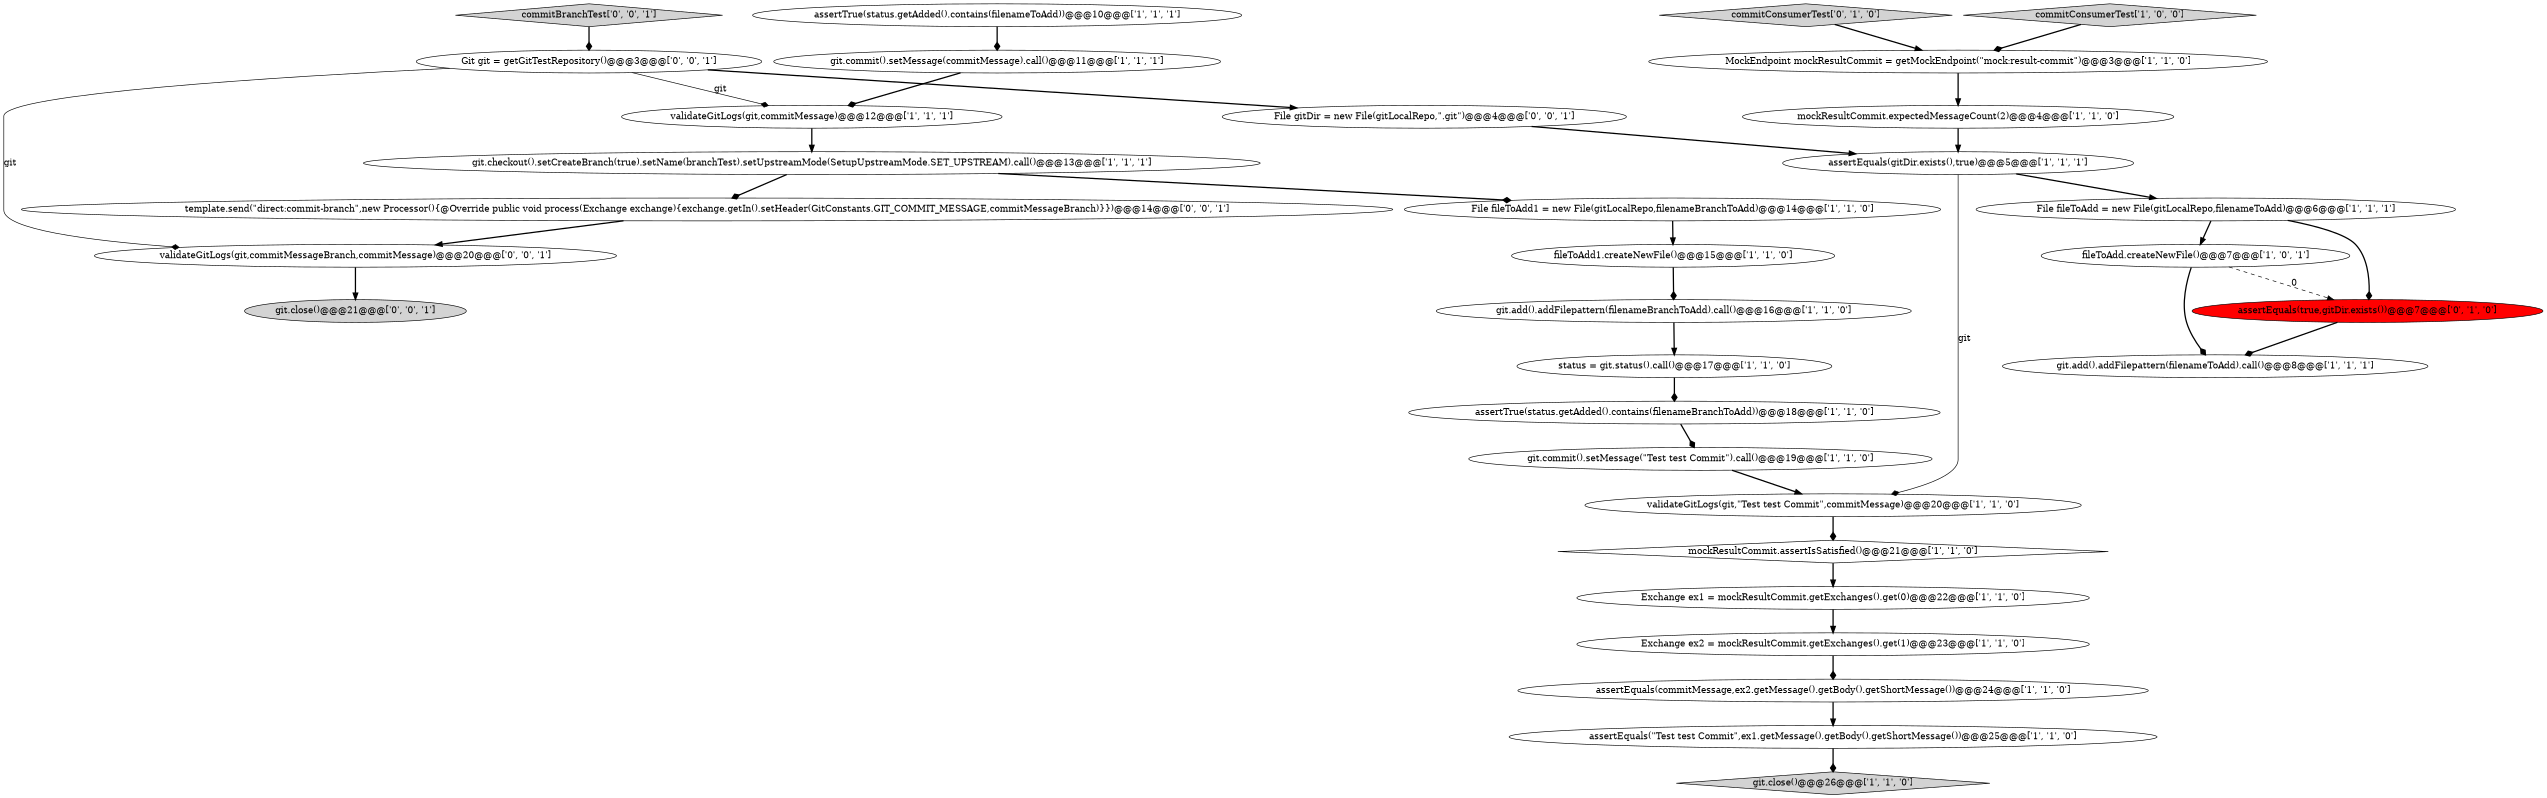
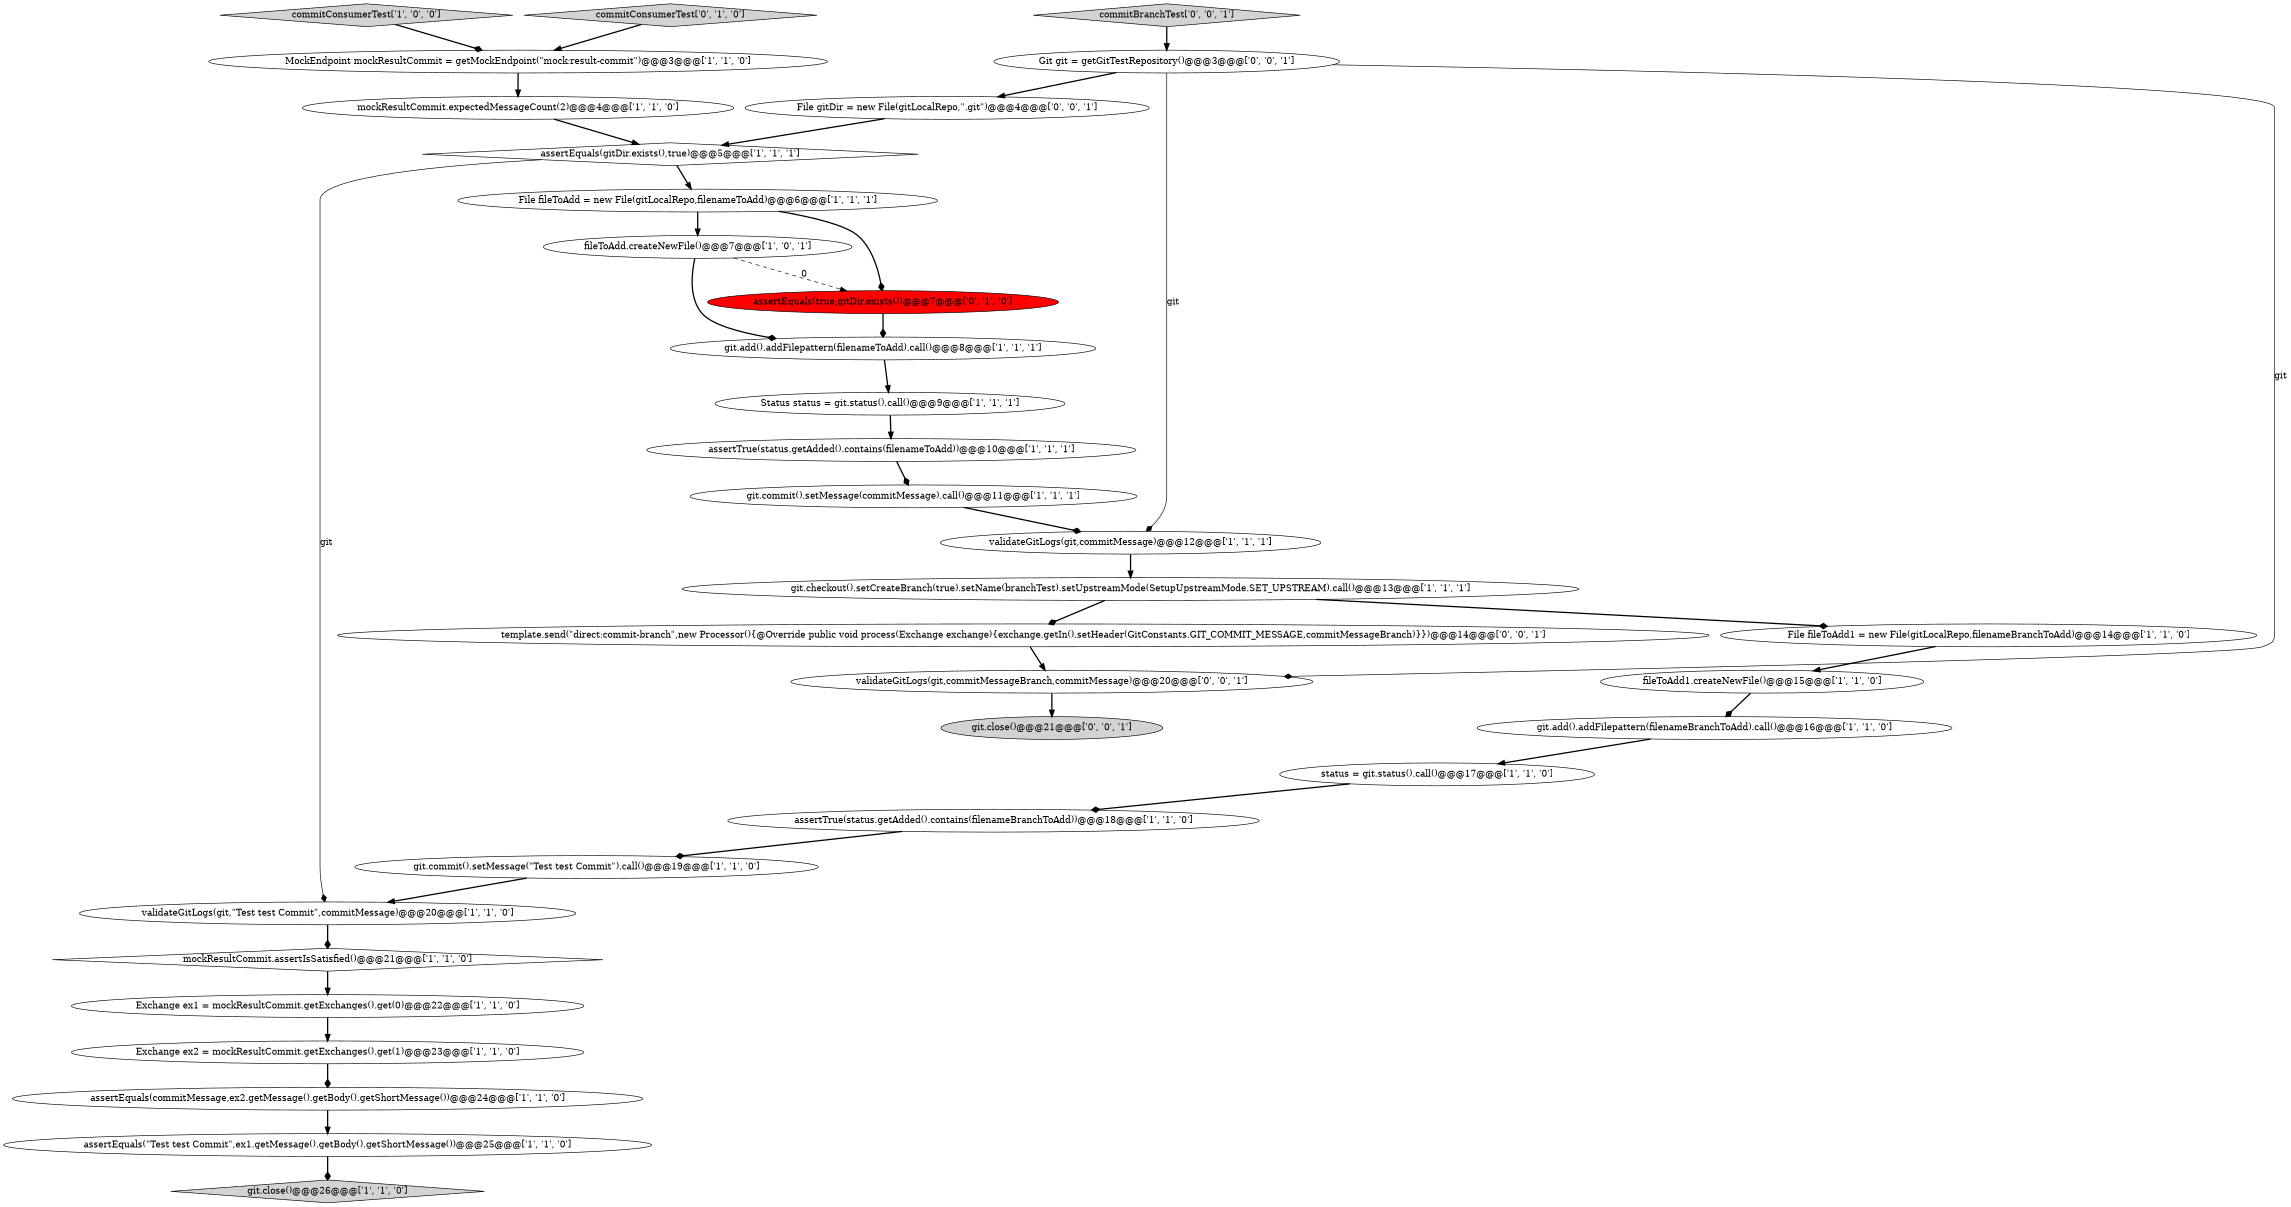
(589, 35) -> (1167, 35)
(1958, 163) -> (670, 154)
none -> (890, 404)
